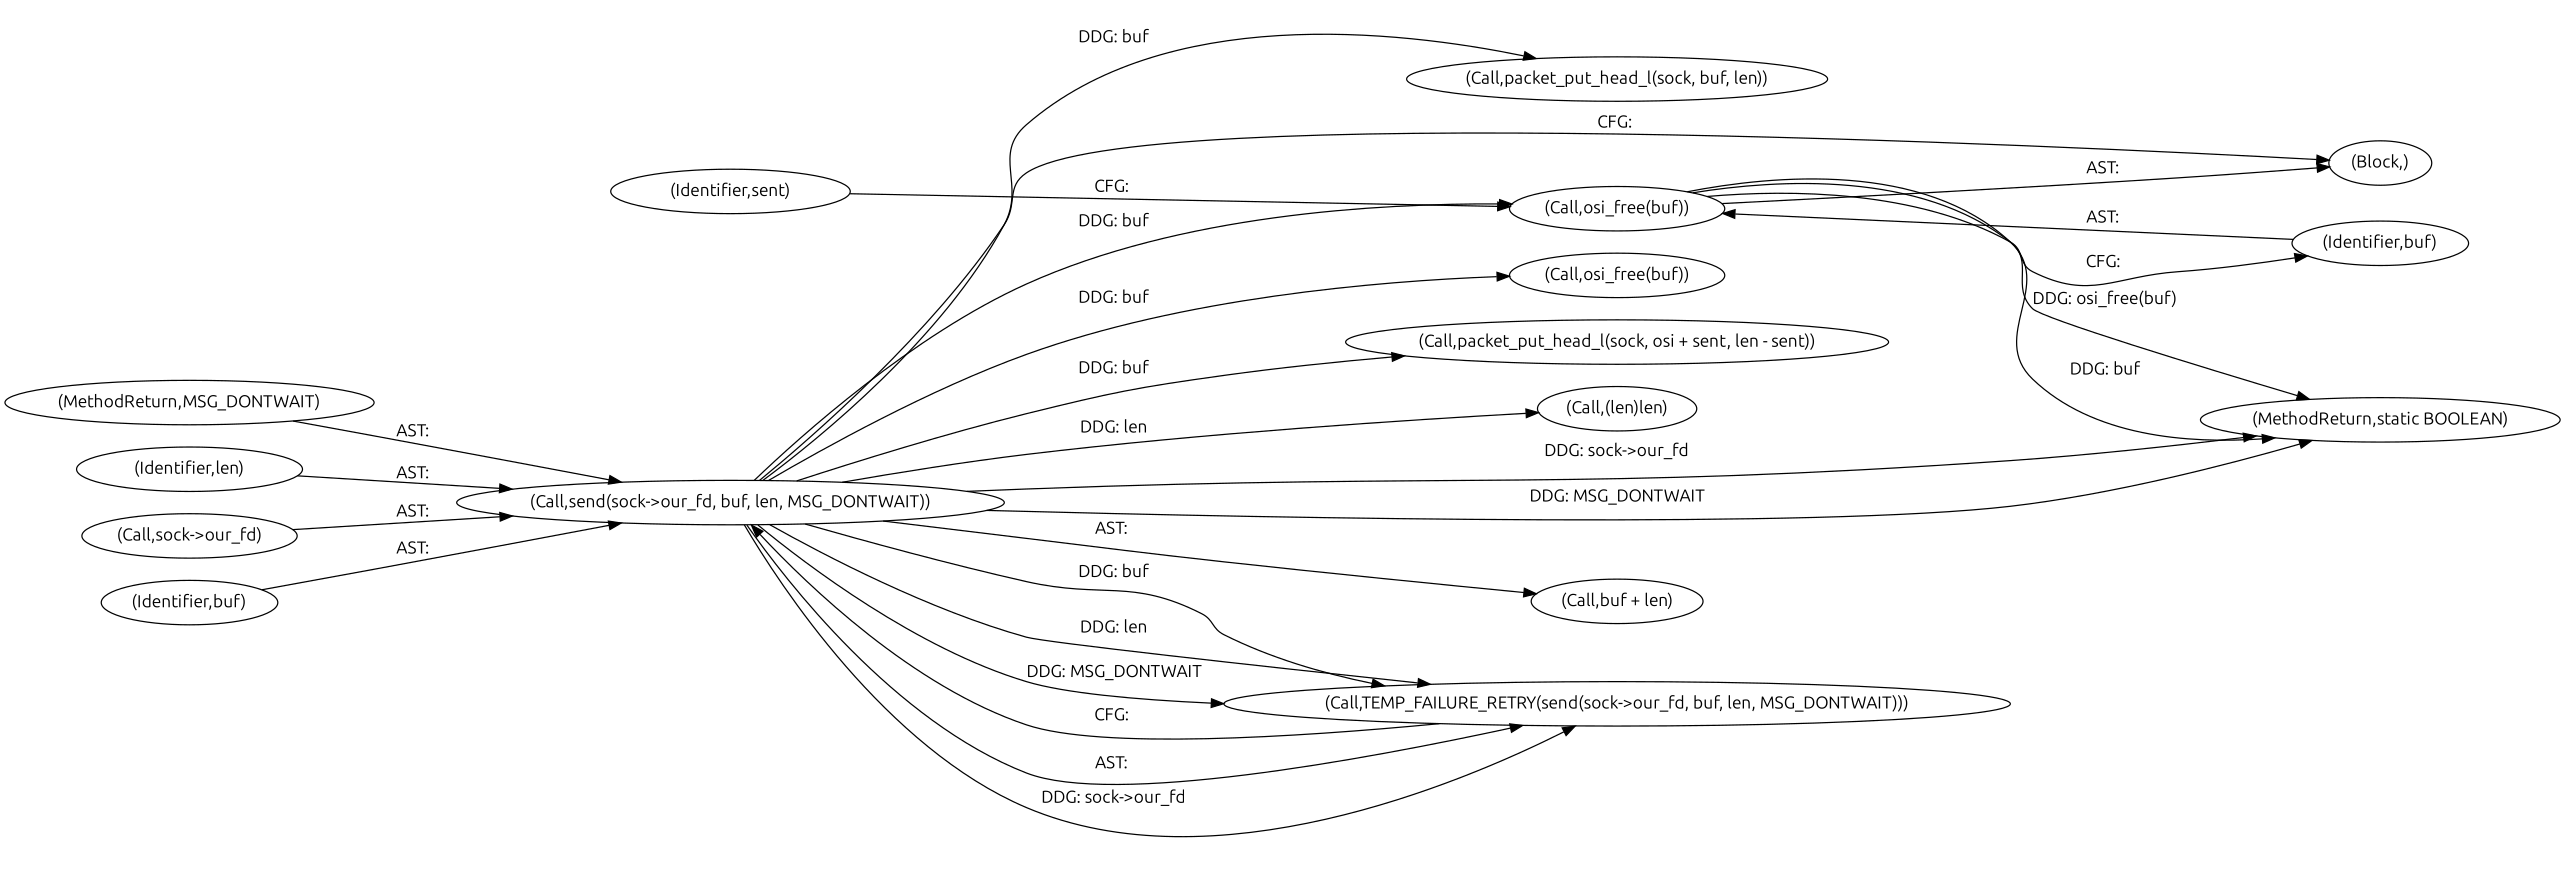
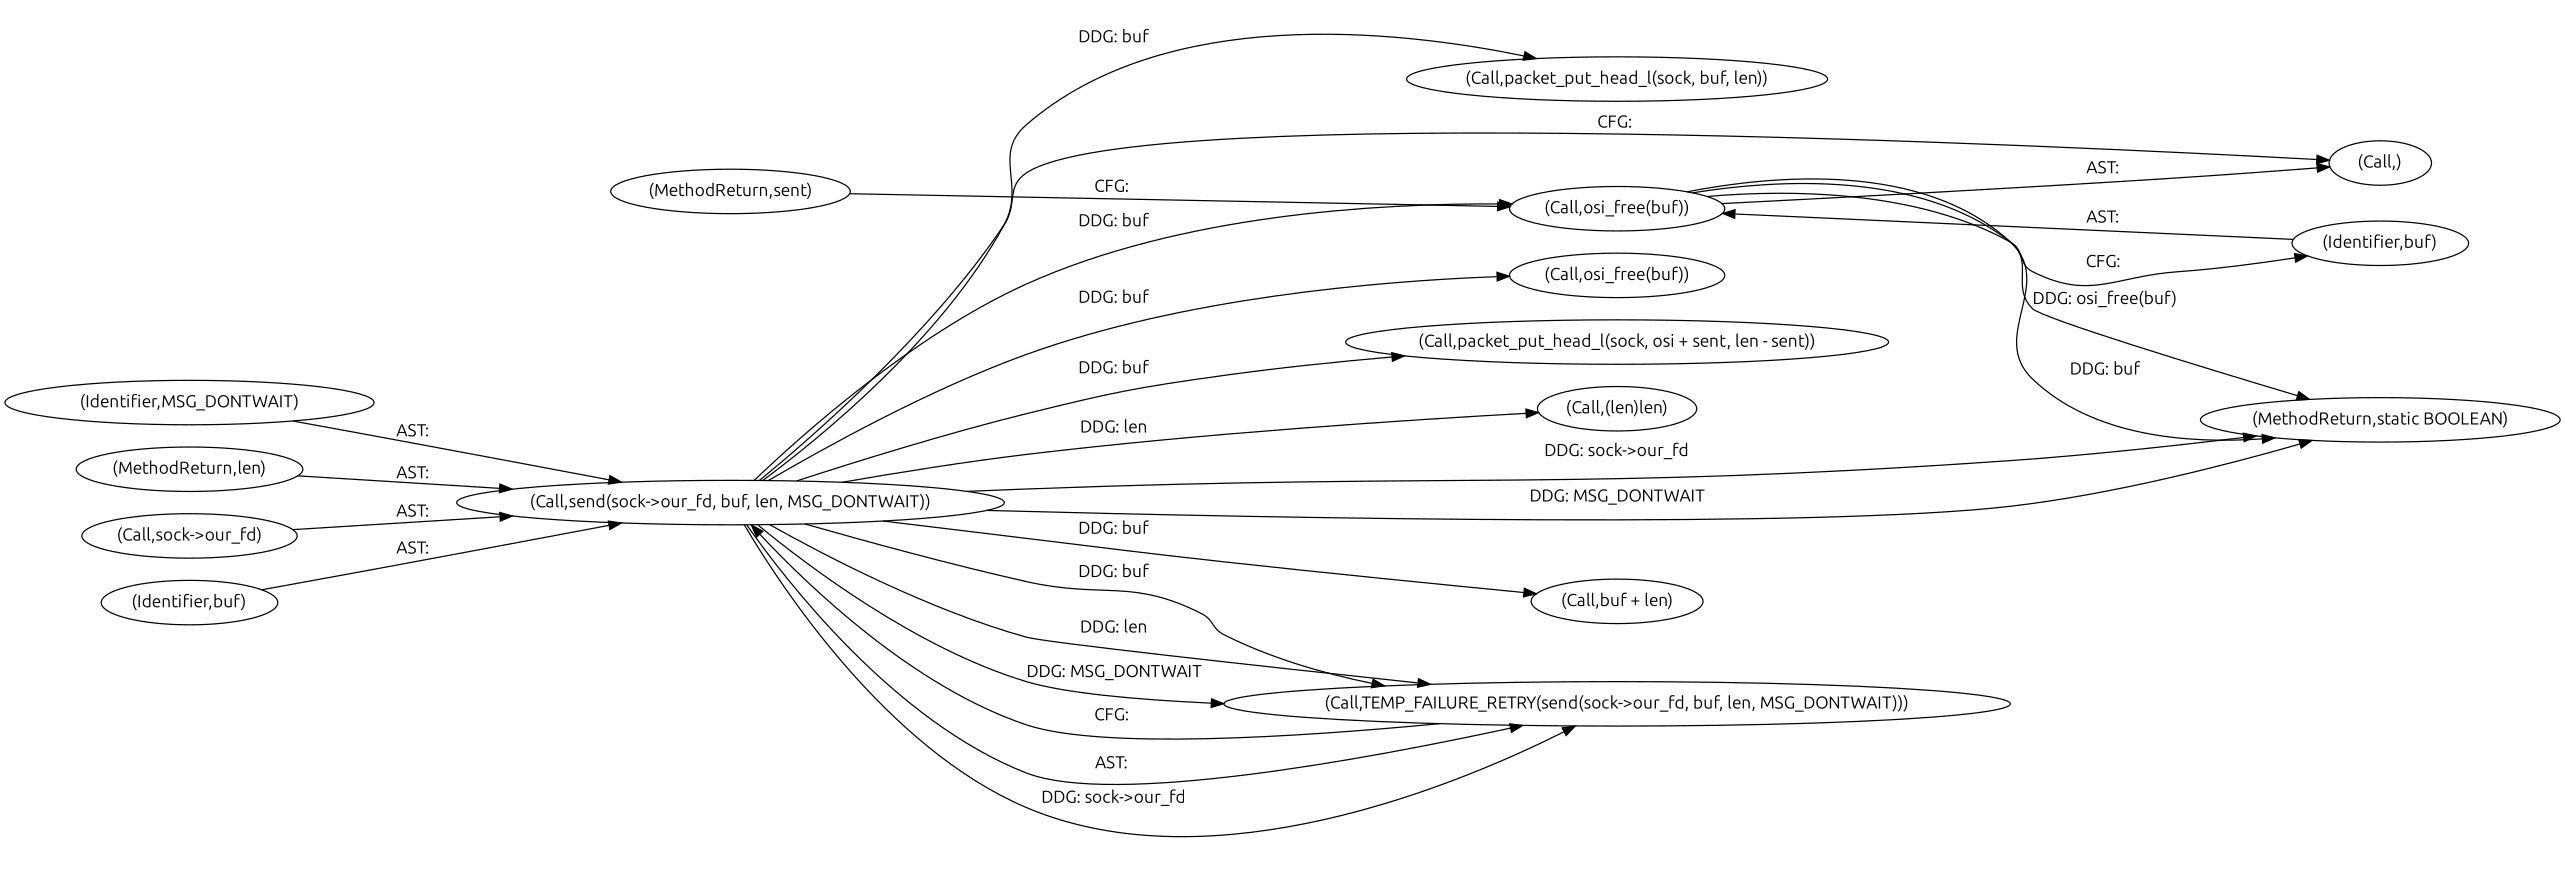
(2380, 163) -> (2380, 163)
(730, 191) -> (730, 191)
(190, 403) -> (190, 403)
(190, 469) -> (190, 469)
(1114, 529) -> (1114, 529)
